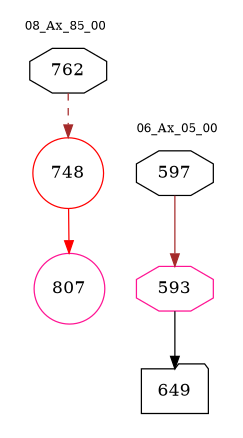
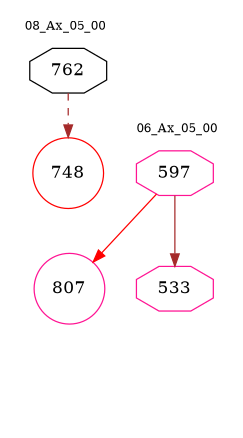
(66, 27) -> (66, 27)
(175, 173) -> (175, 173)
(69, 225) -> (135, 218)
(175, 289) -> (175, 289)
(175, 391) -> none
